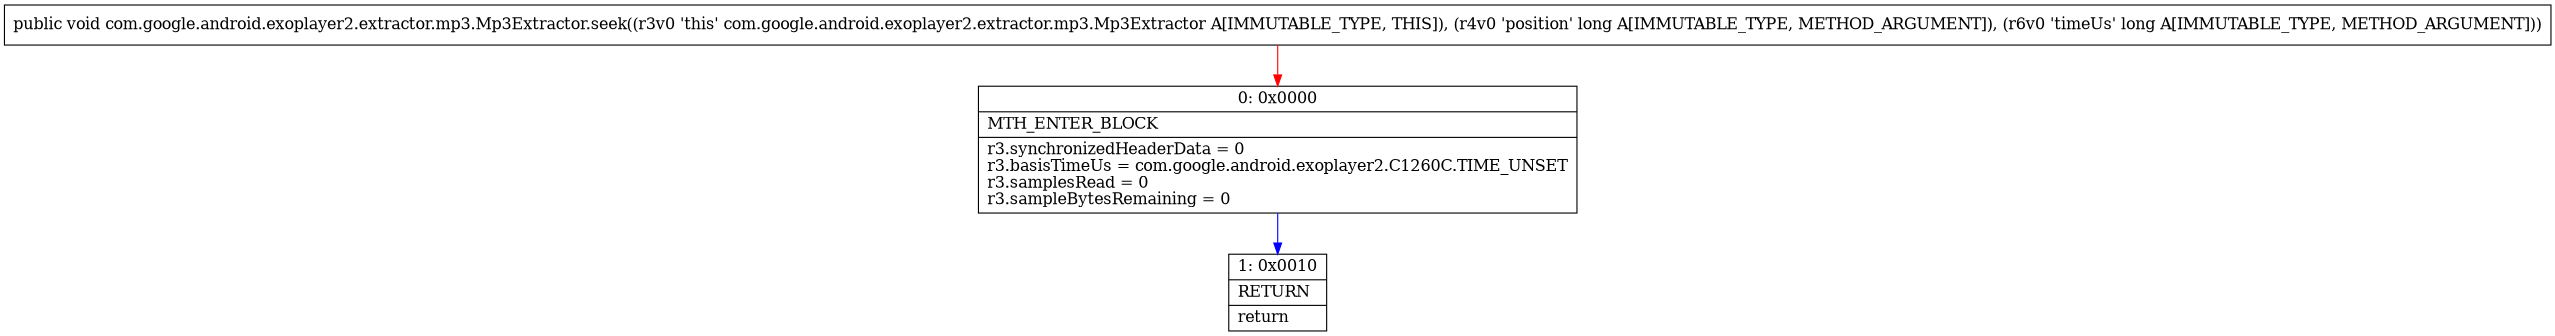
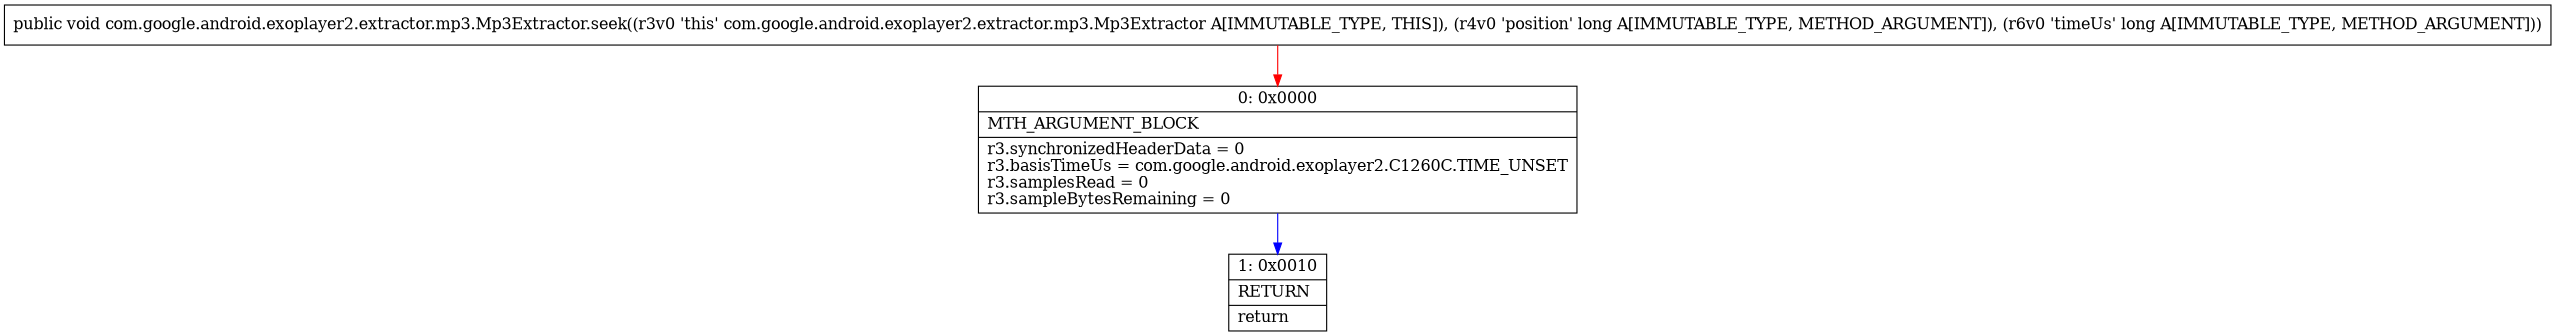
(1073, 124) -> (1093, 124)
